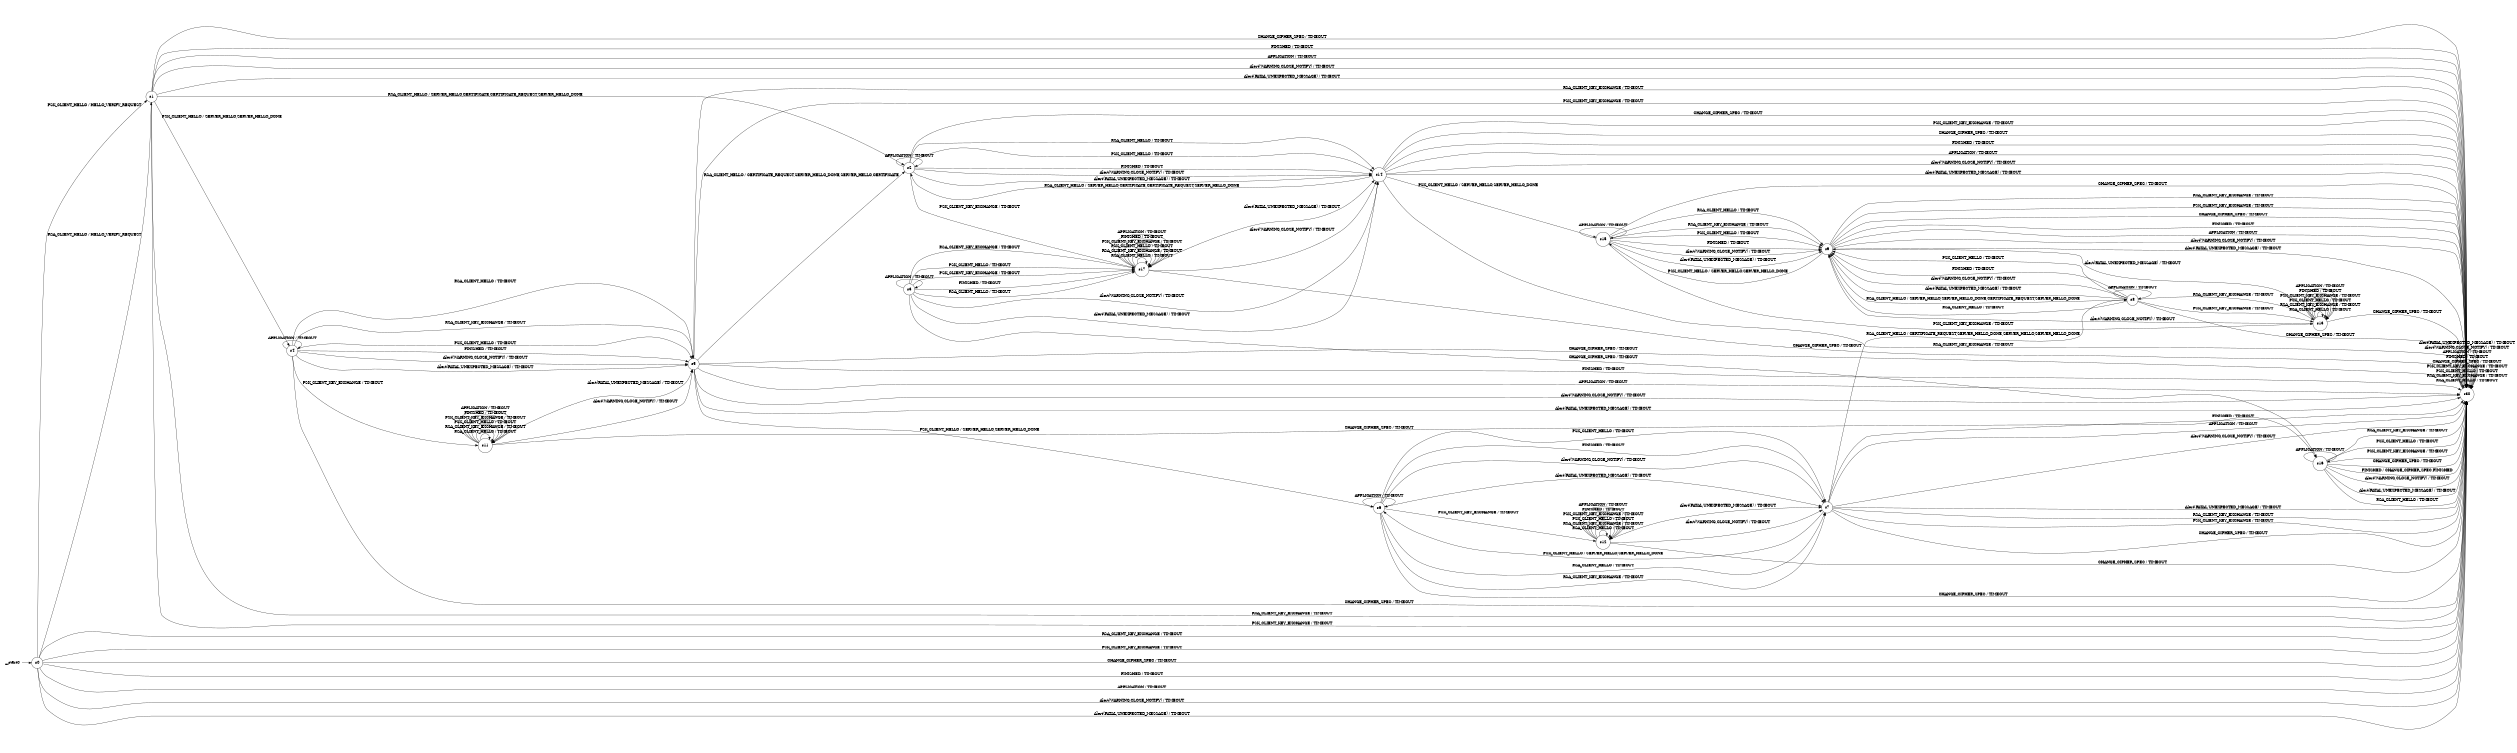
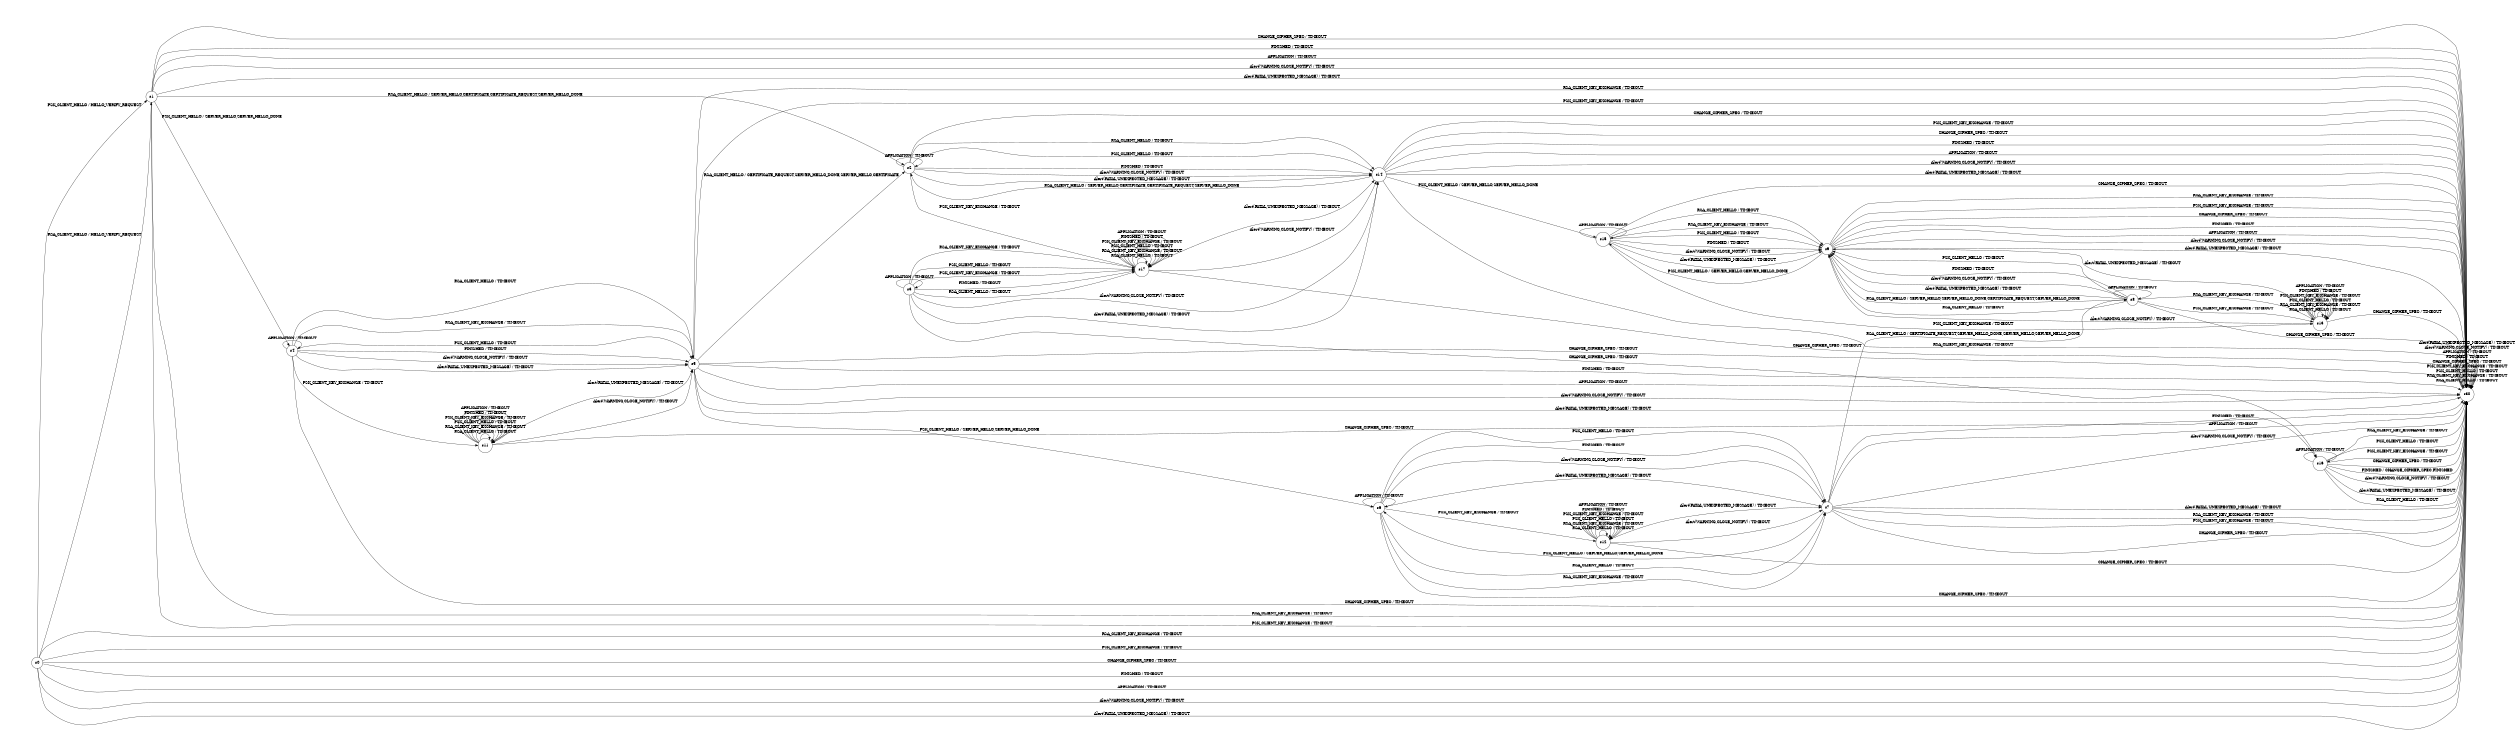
(12, 663) -> none
